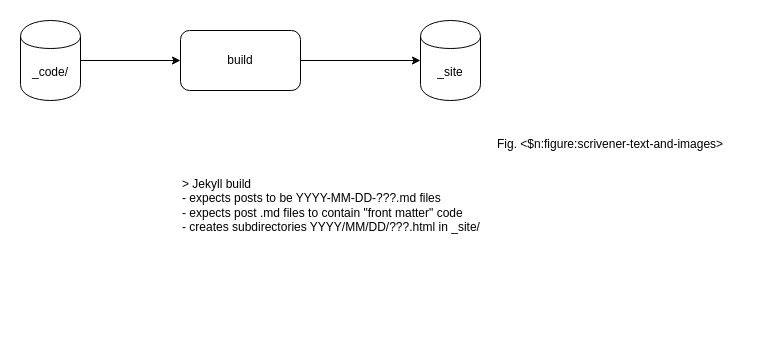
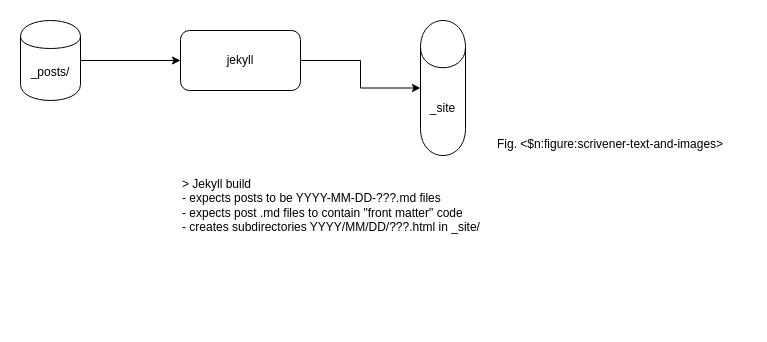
(241, 61) -> (241, 61)
(451, 61) -> (443, 88)
(51, 73) -> (51, 73)
